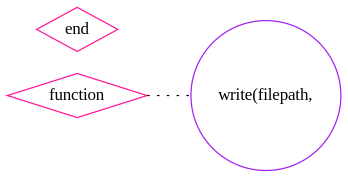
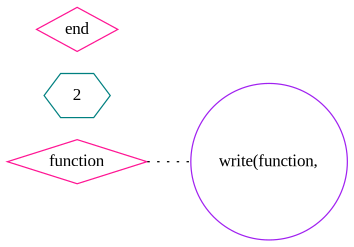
none -> (77, 96)
(266, 96) -> (269, 162)
